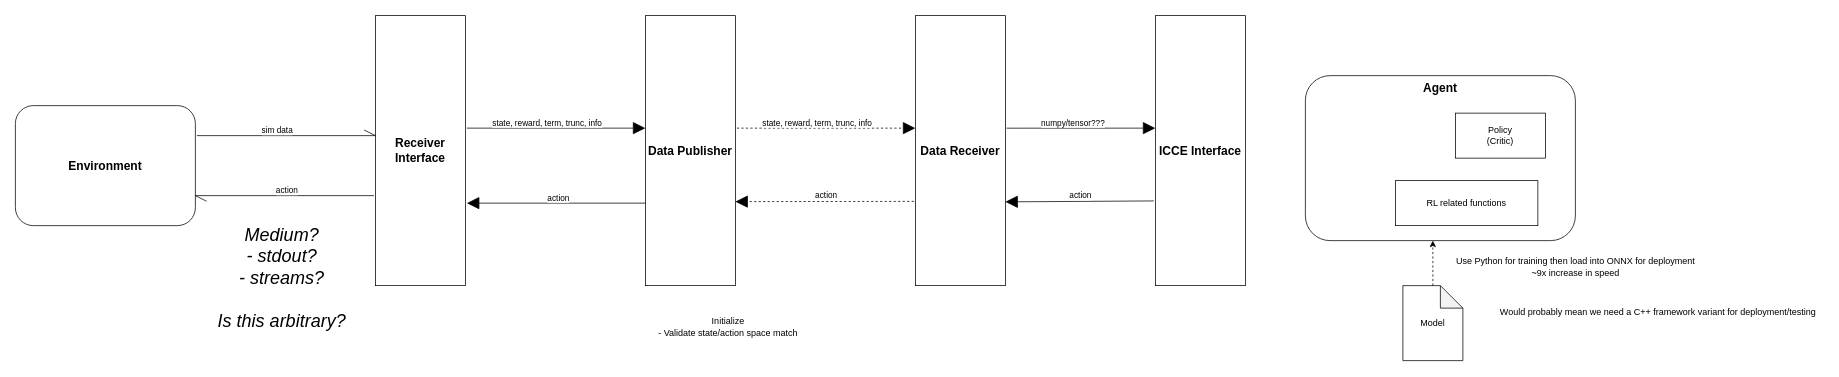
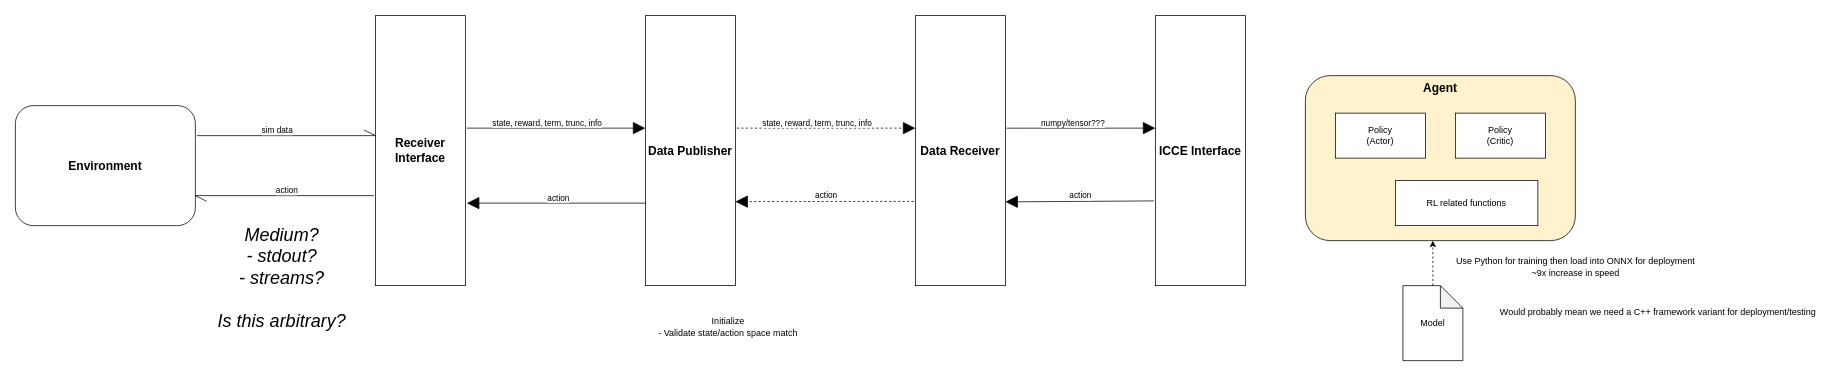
none -> (1380, 135)
(1440, 158) -> (1440, 158)
